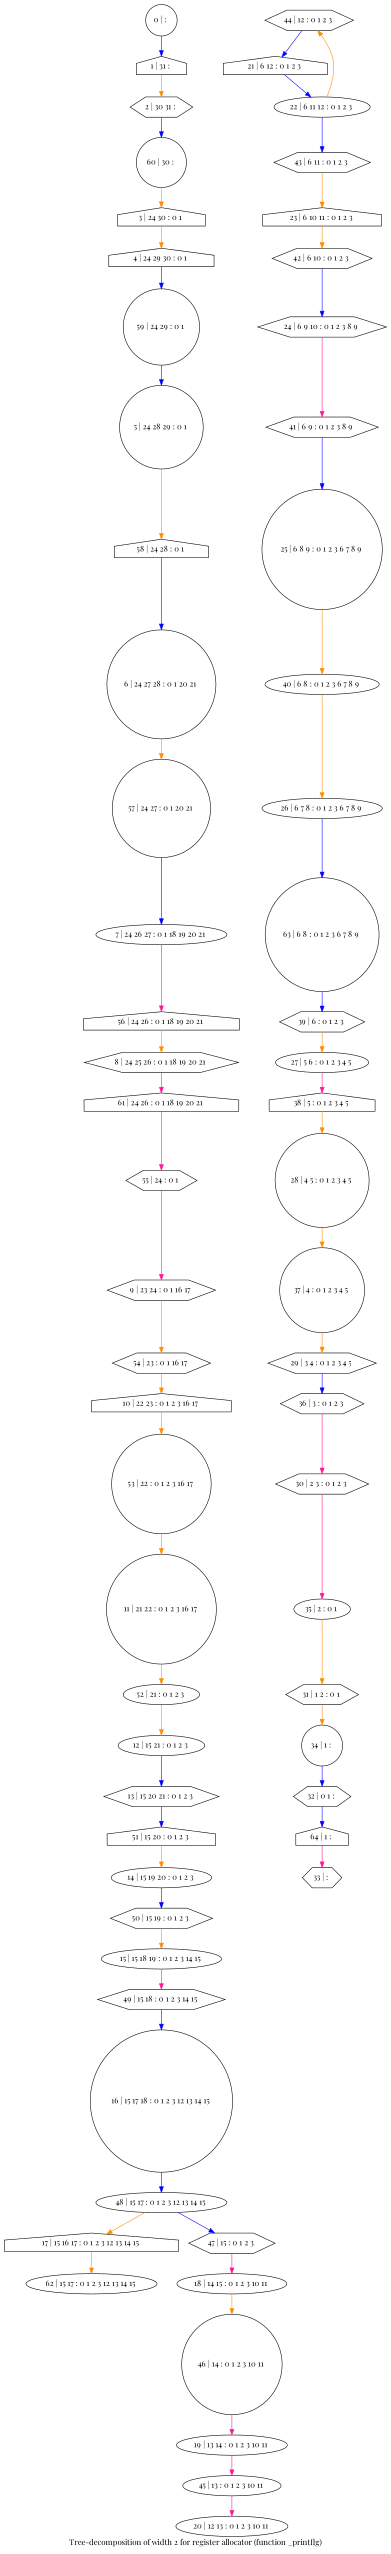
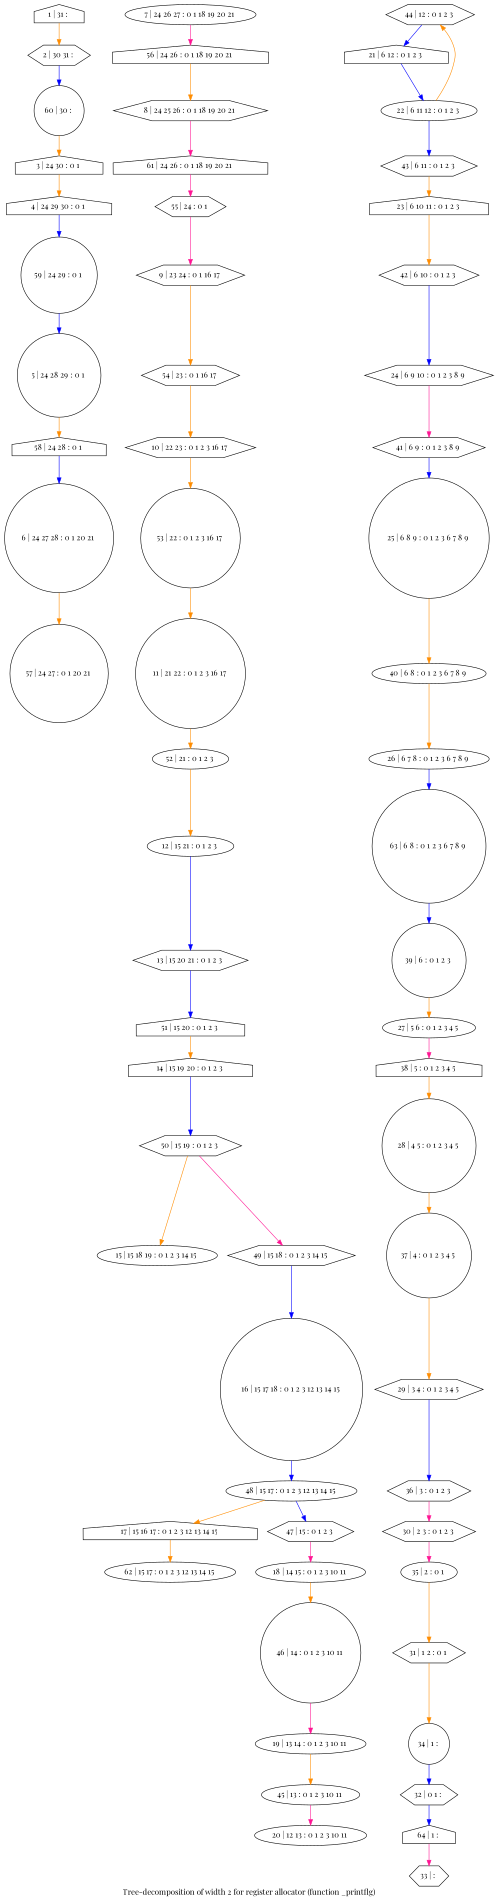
(161, 20) -> none
(161, 888) -> none
(322, 1022) -> (429, 960)
(161, 1404) -> (191, 448)
(161, 1878) -> (191, 1068)
(161, 1976) -> (239, 1199)
(232, 2463) -> (311, 1766)
